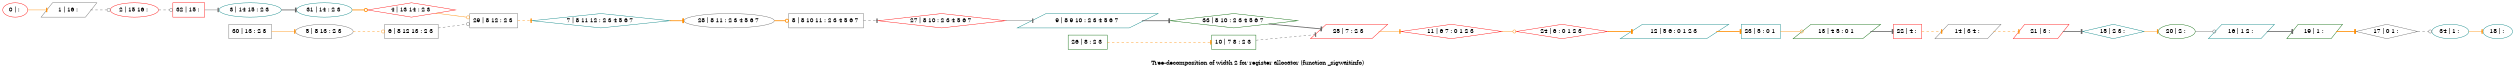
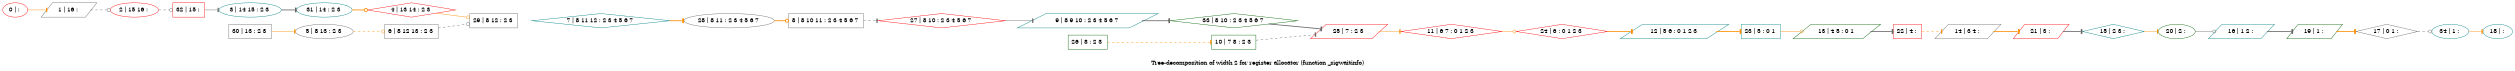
(524, 21) -> none
(2005, 31) -> (2005, 31)
